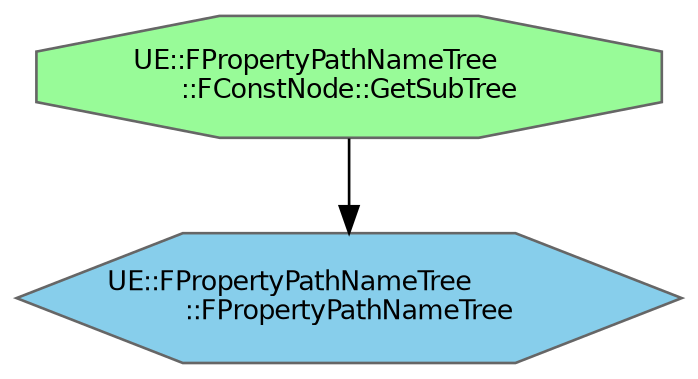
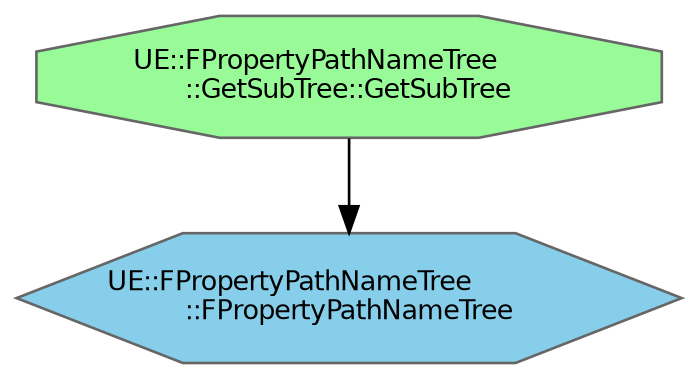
(349, 77) -> (349, 77)
